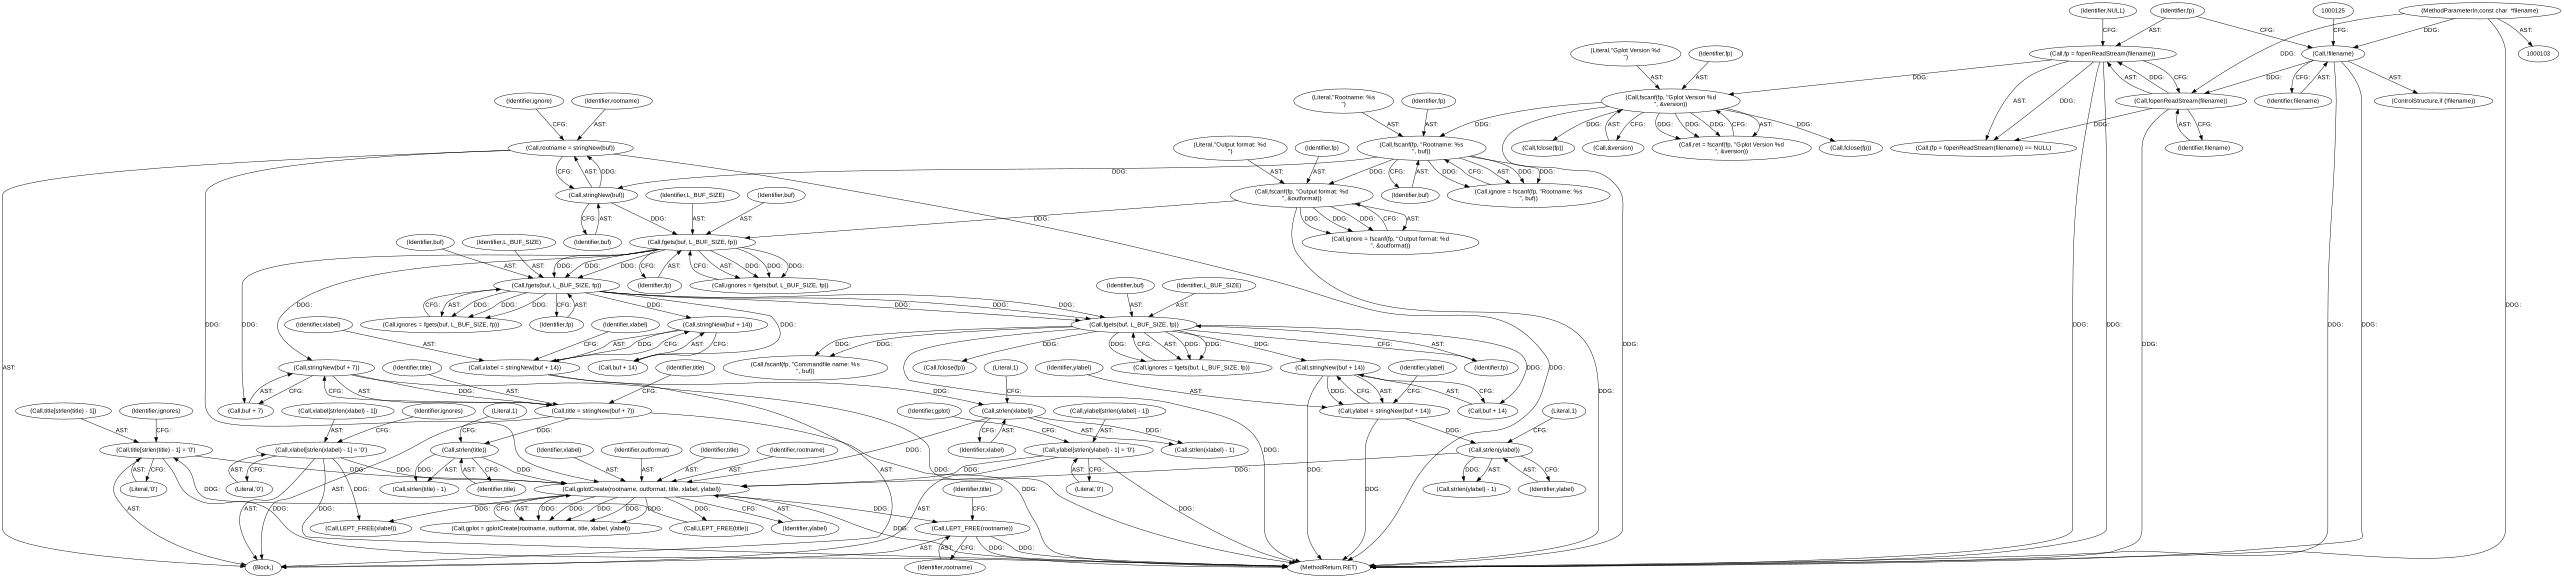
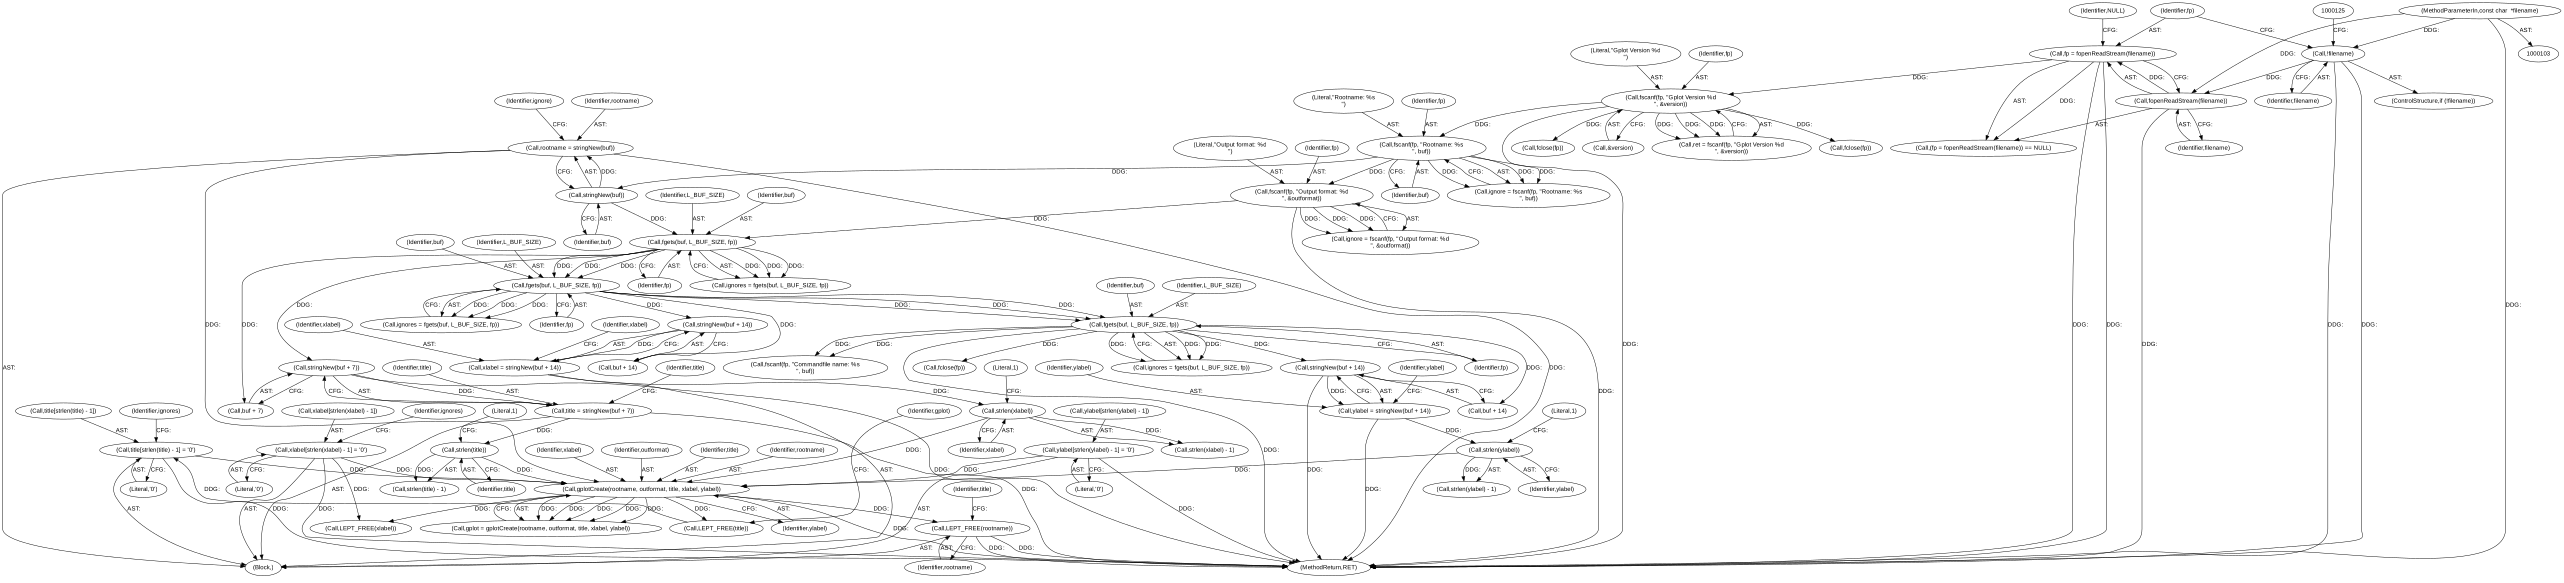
(2103, 125) -> (2103, 125)
(1009, 425) -> (859, 499)
